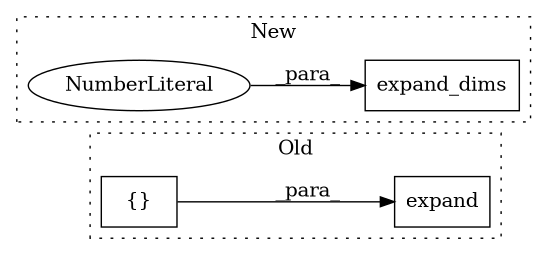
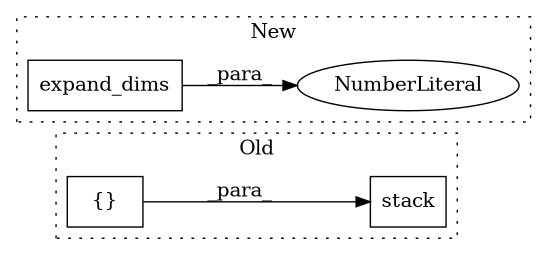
(301, 85) -> (232, 85)
(442, 202) -> (408, 202)
